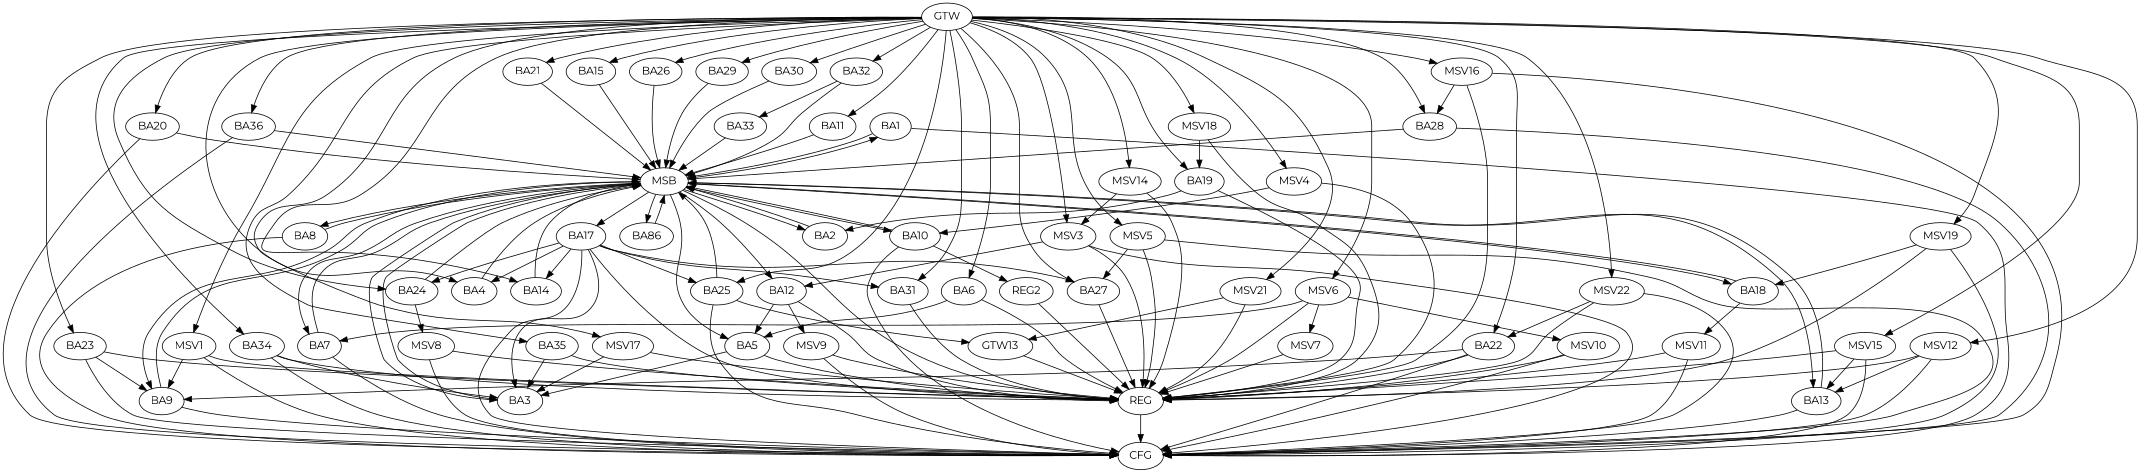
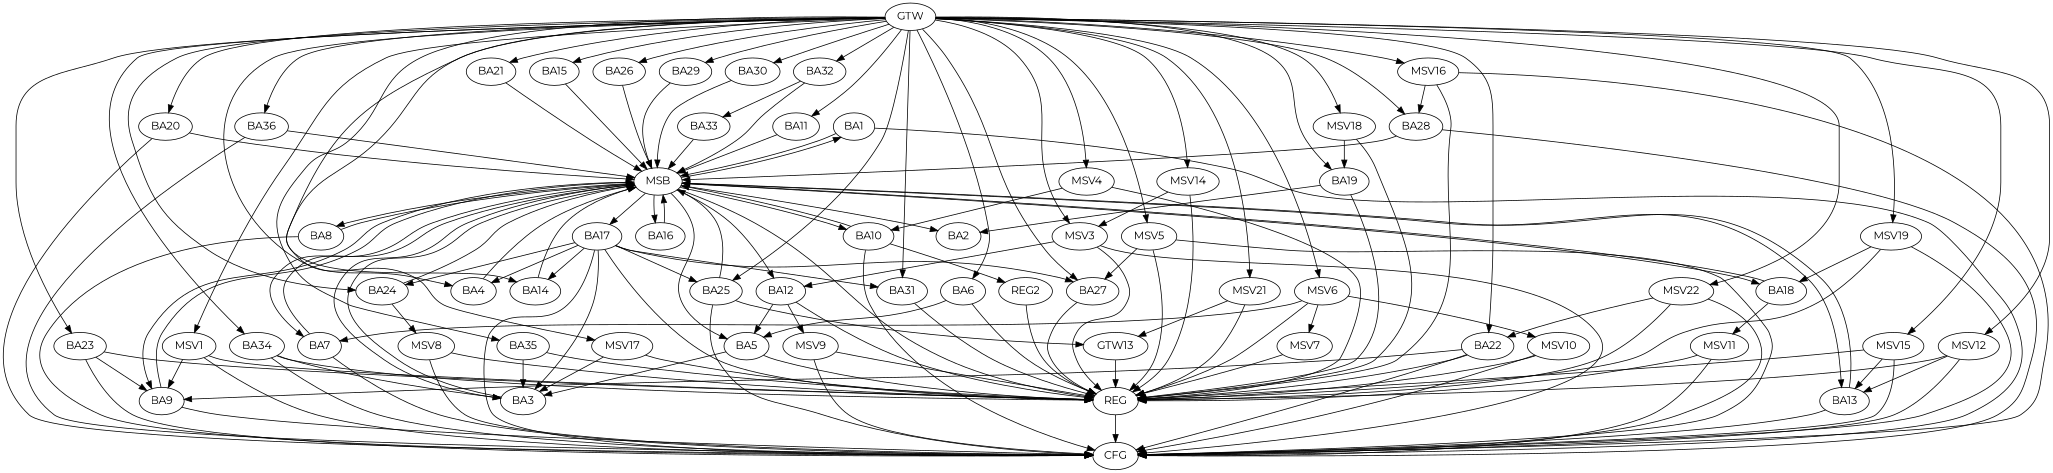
(752, 207) -> none
(647, 236) -> (660, 236)
